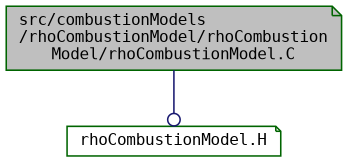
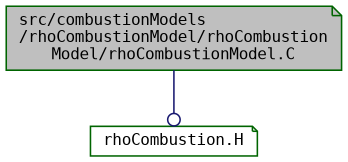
(174, 141) -> (174, 141)
